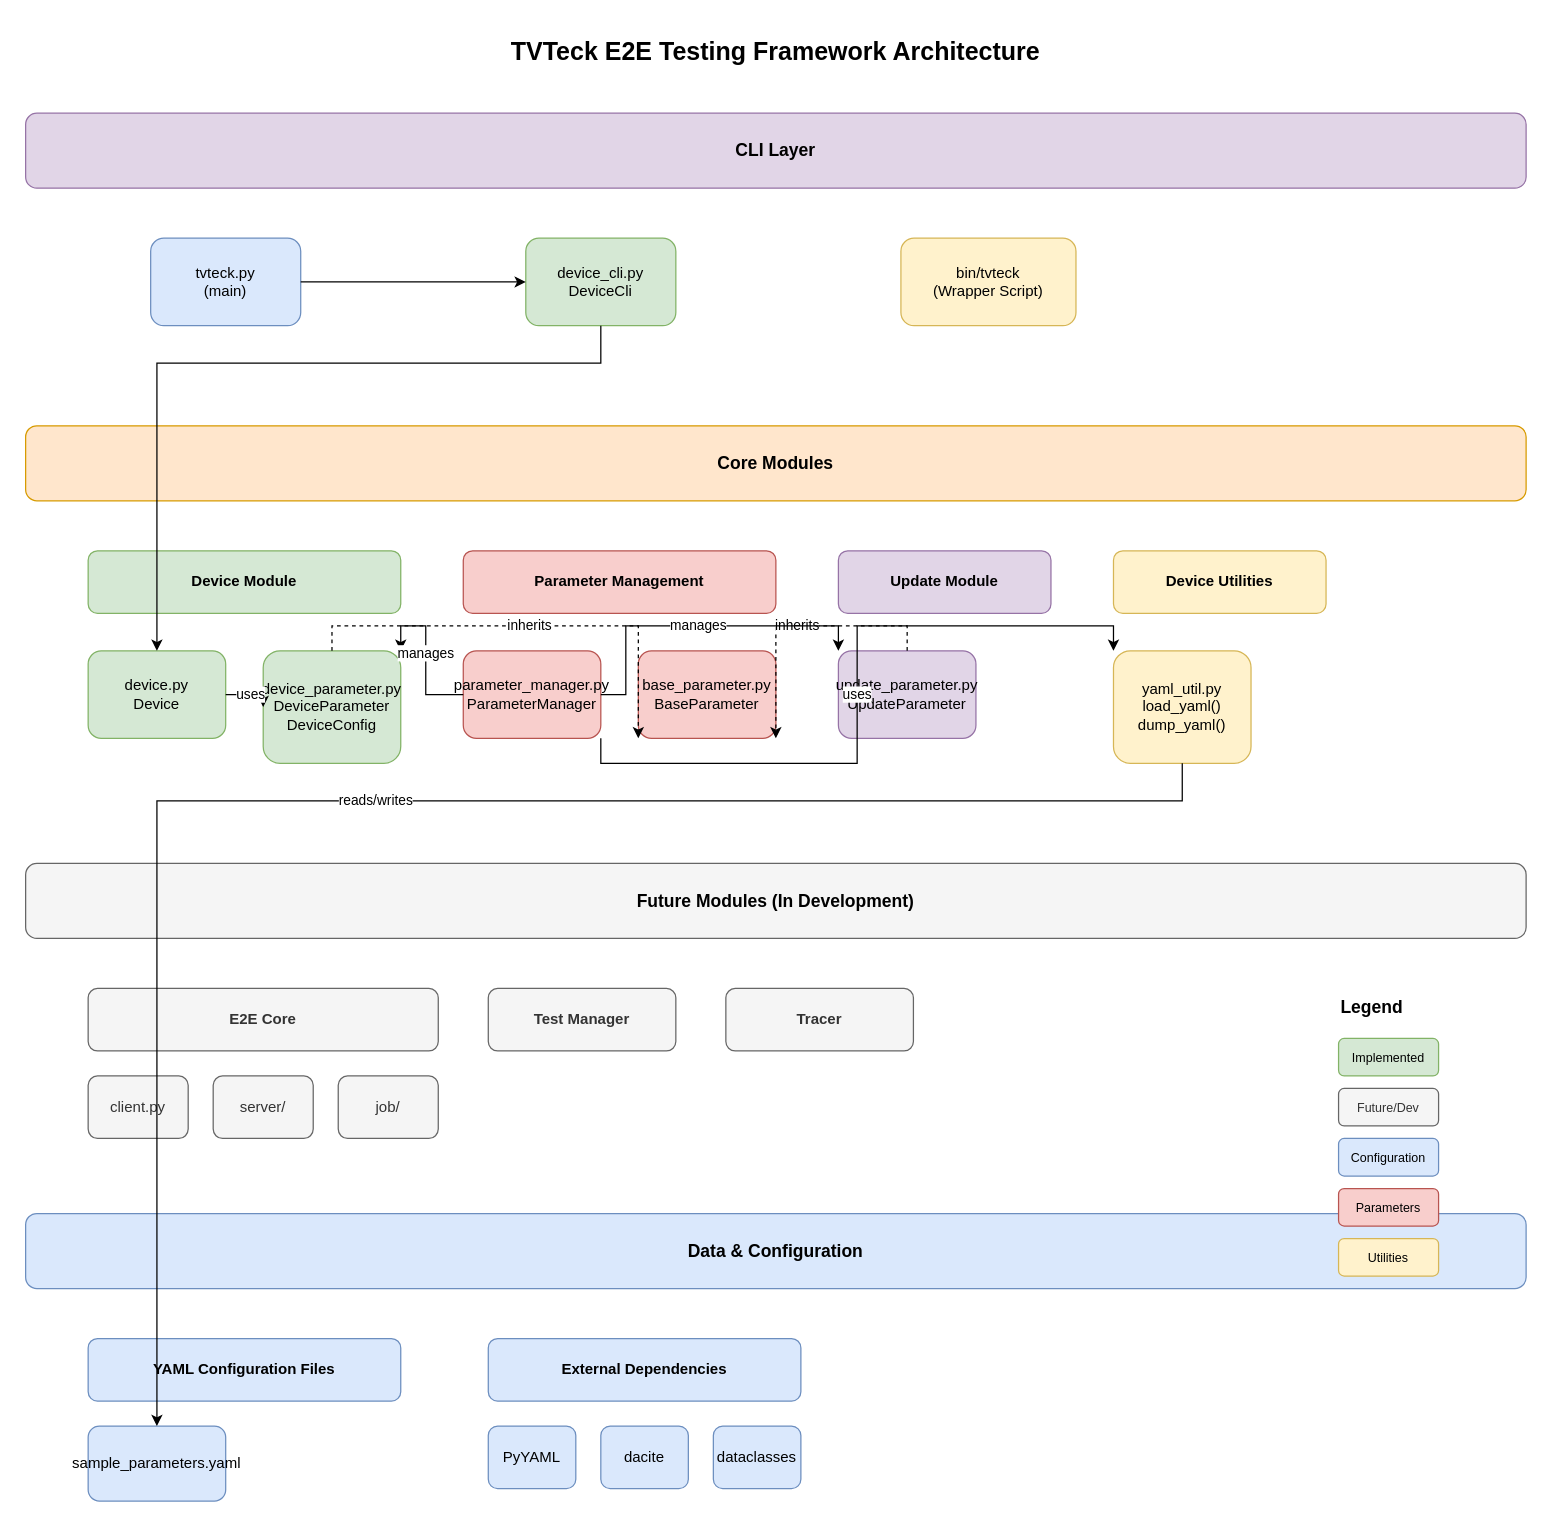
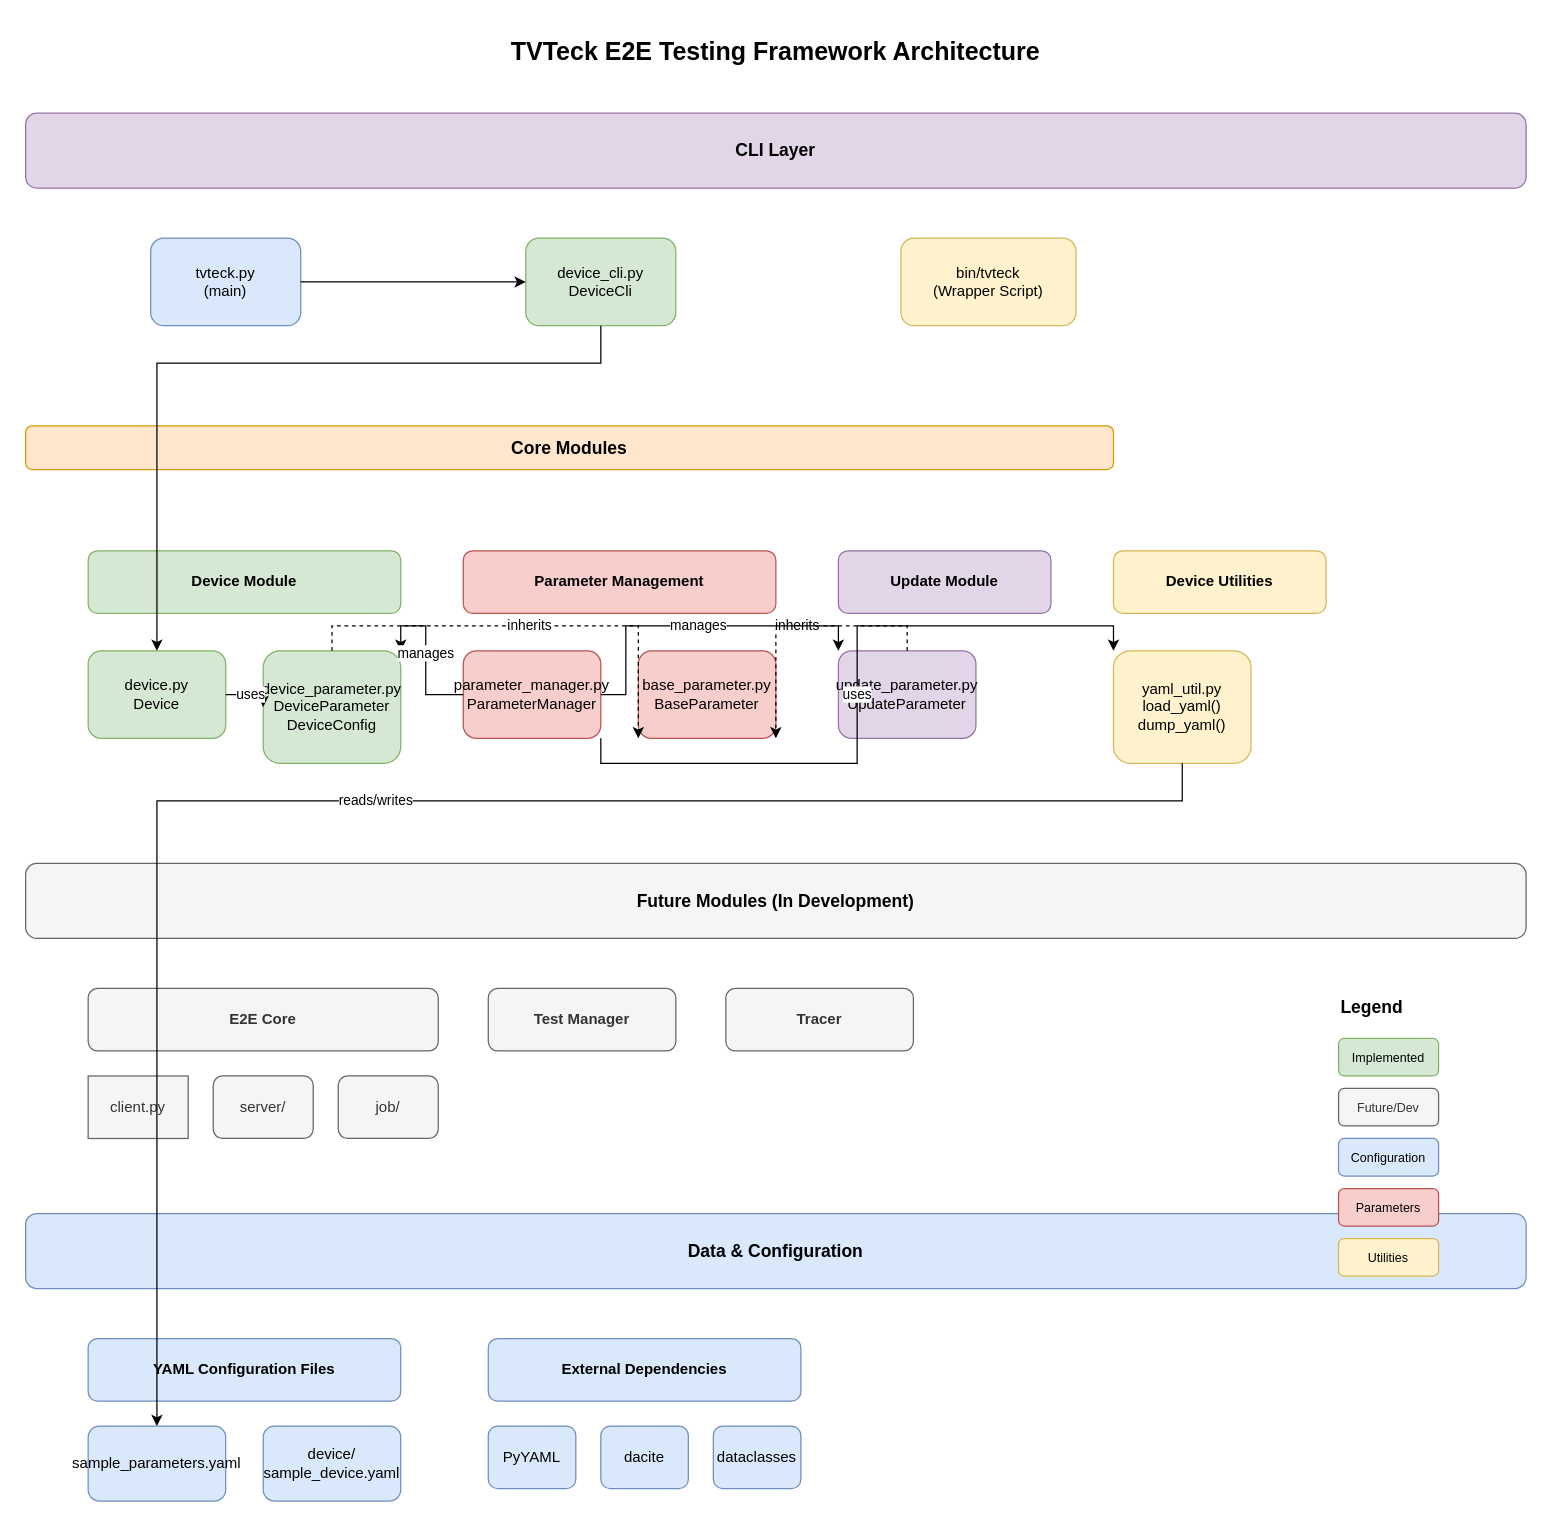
(776, 463) -> (569, 448)
(138, 1107) -> (138, 1107)
none -> (332, 1463)
